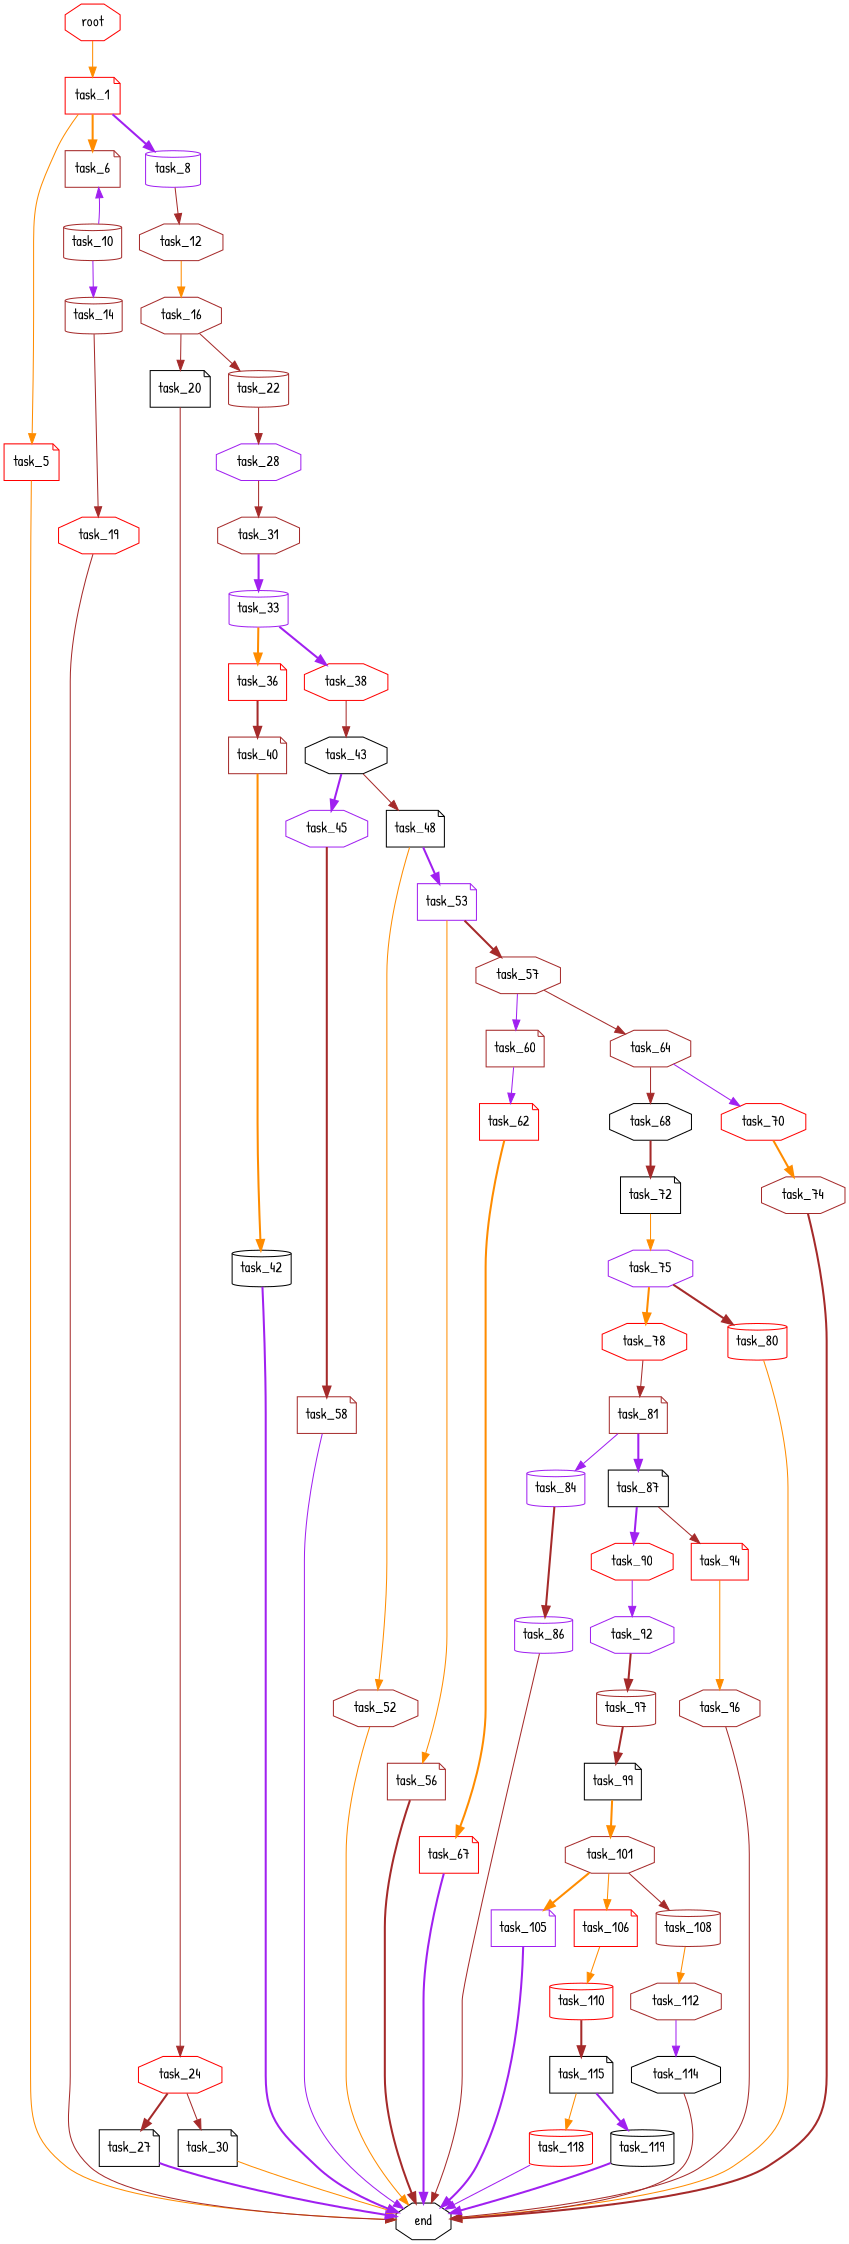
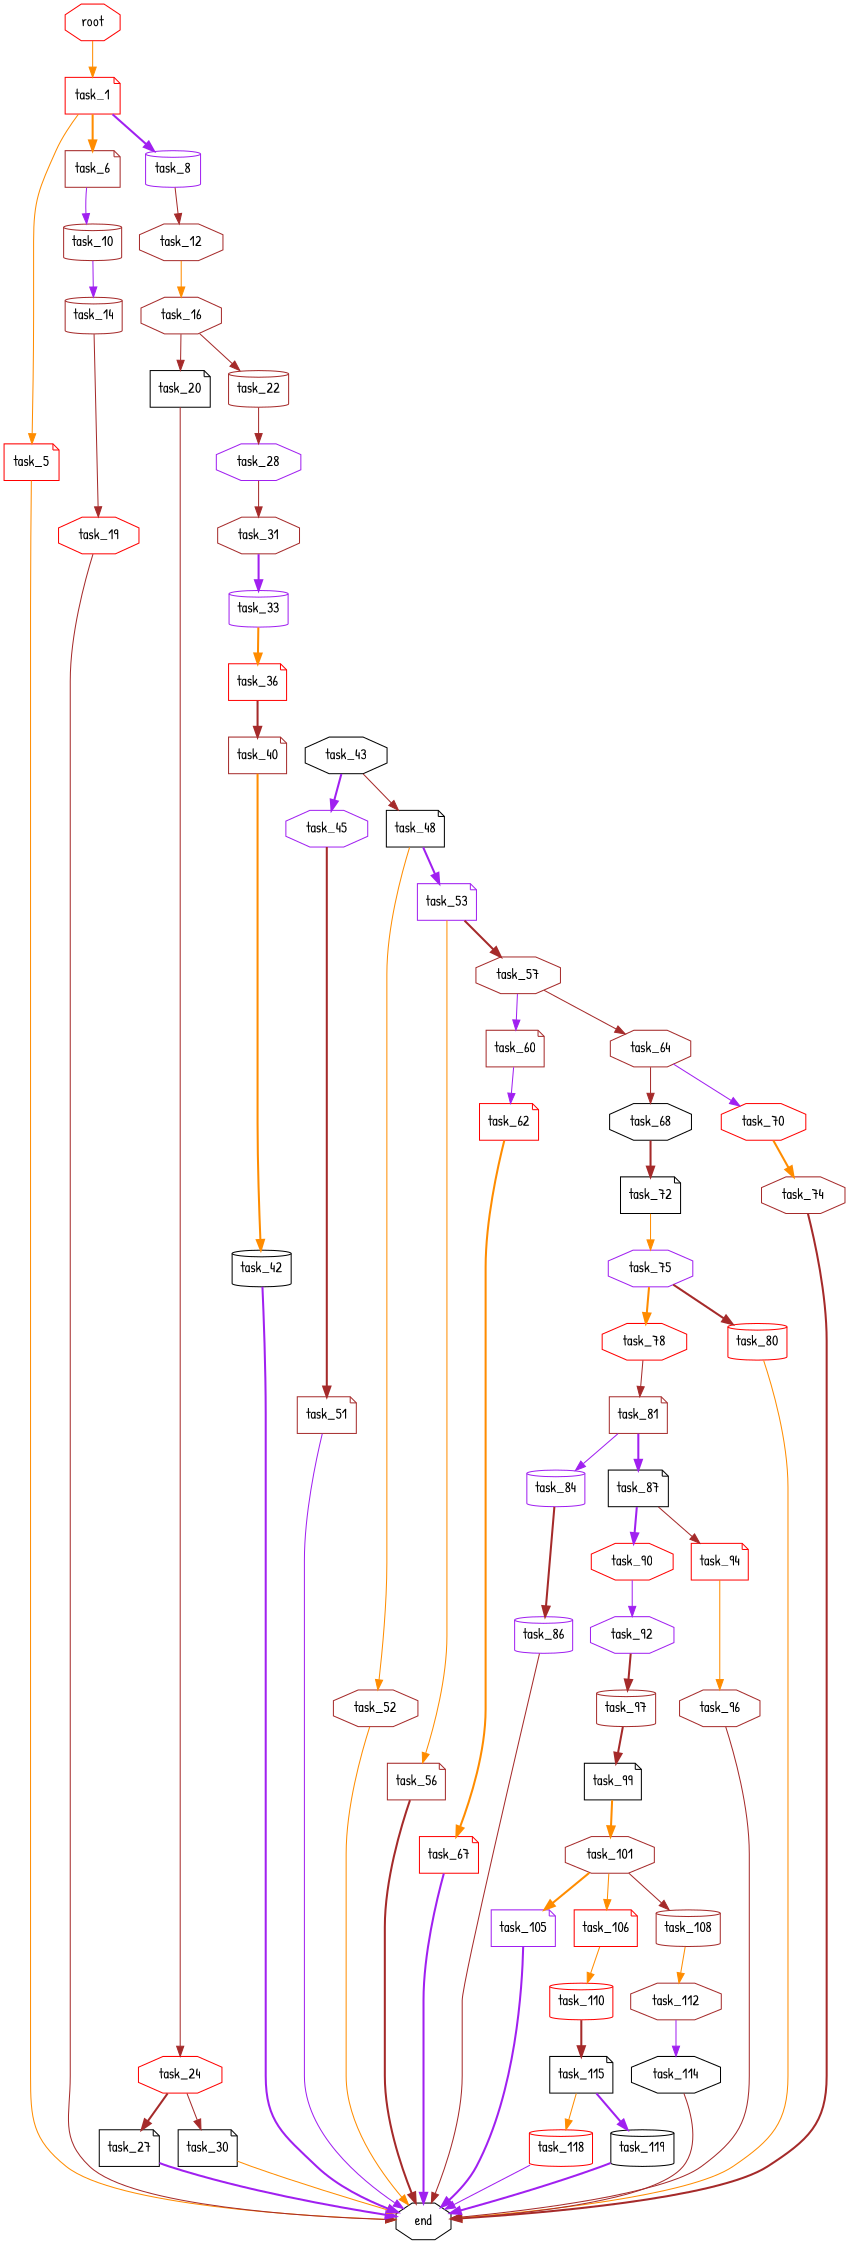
(99, 211) -> (86, 201)
(346, 682) -> none
(327, 1415) -> (327, 1415)
